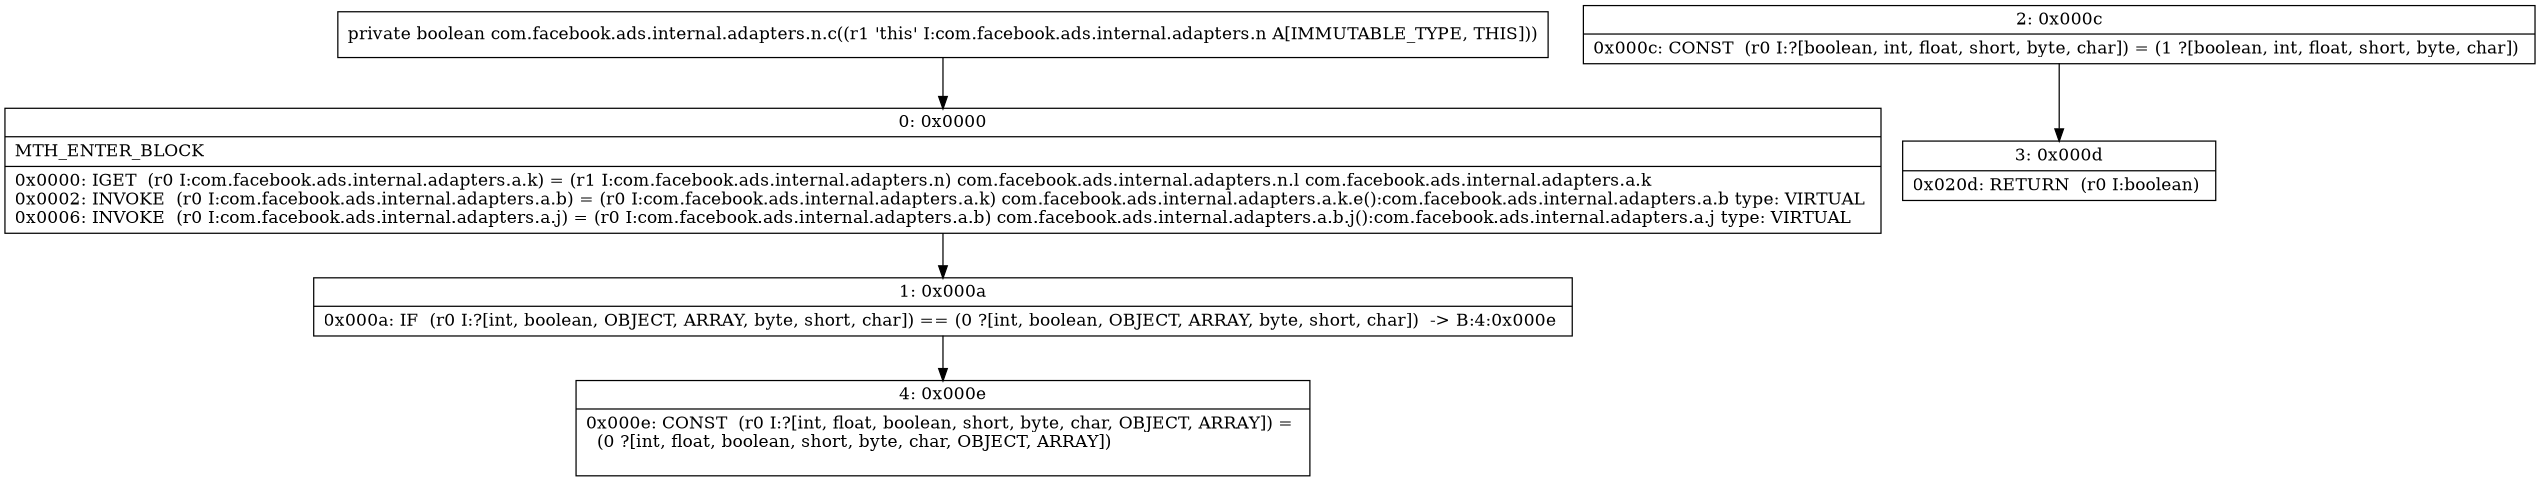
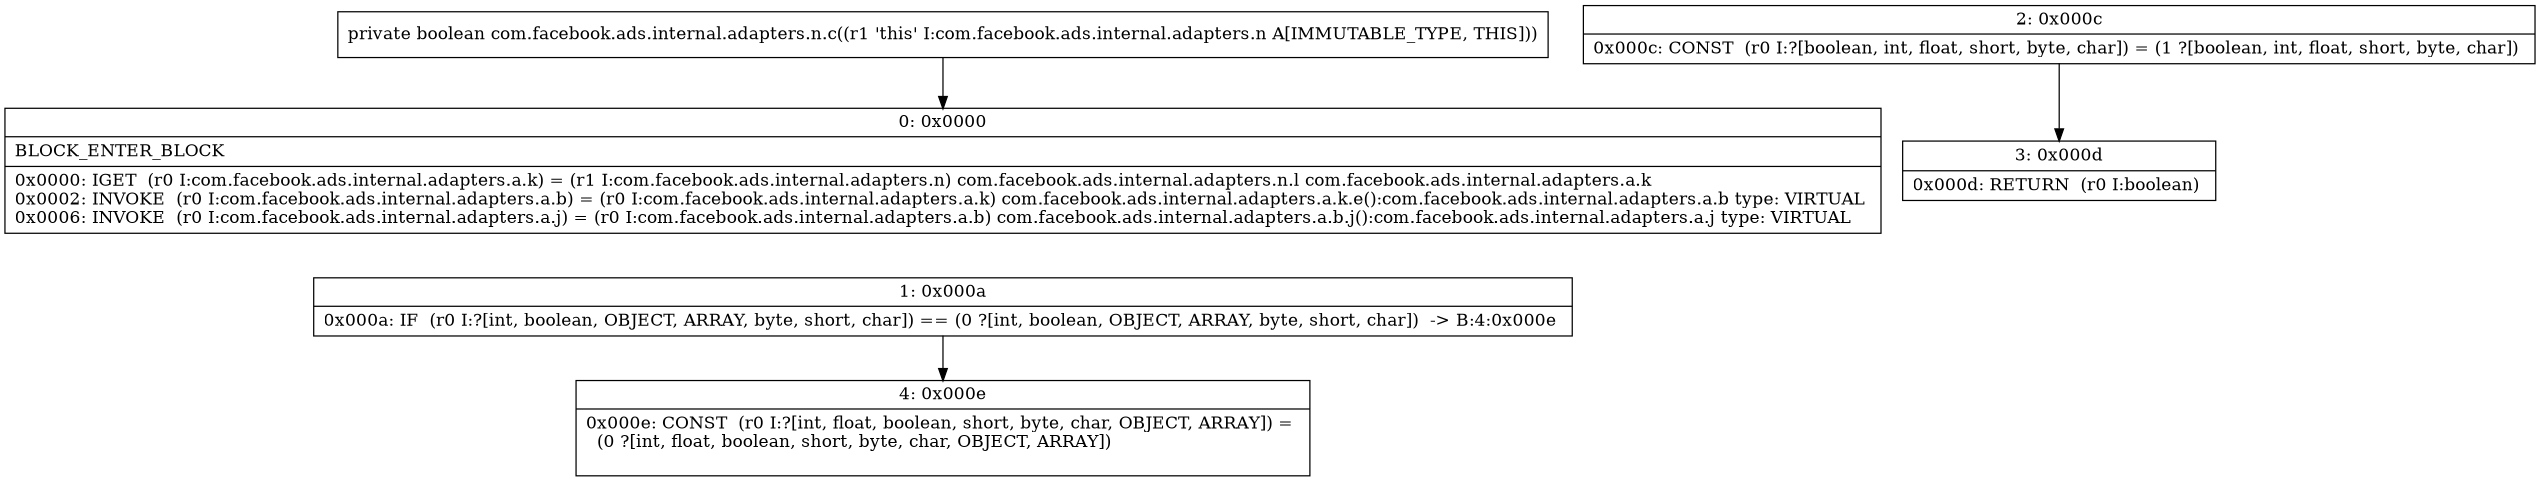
(110, 151) -> (120, 151)
(2059, 185) -> (2059, 185)
(943, 249) -> none
